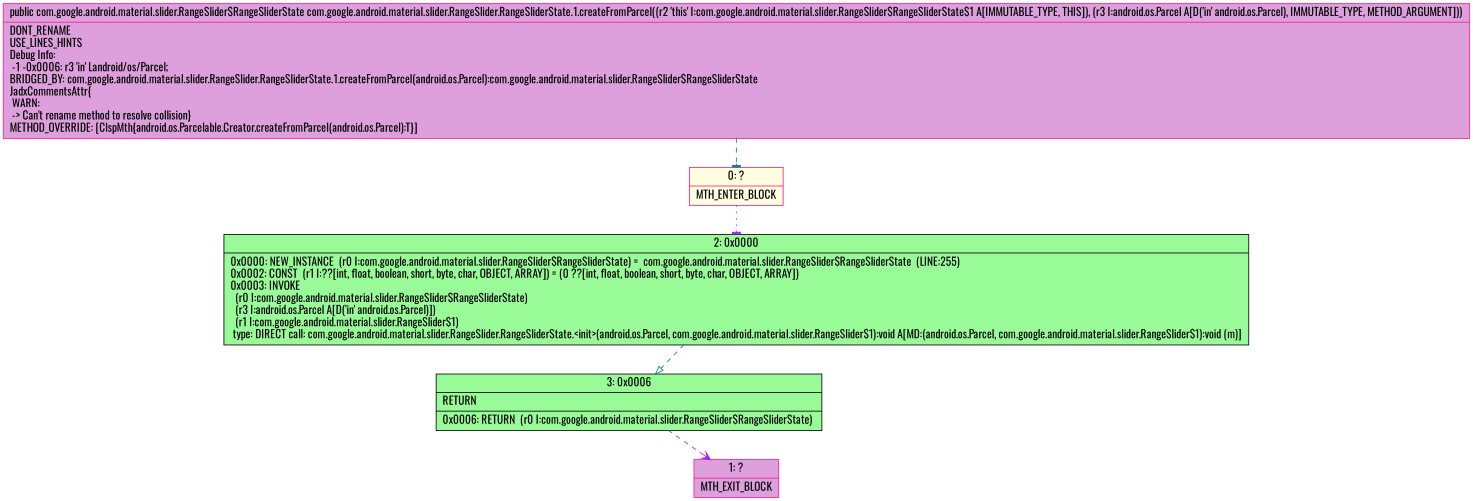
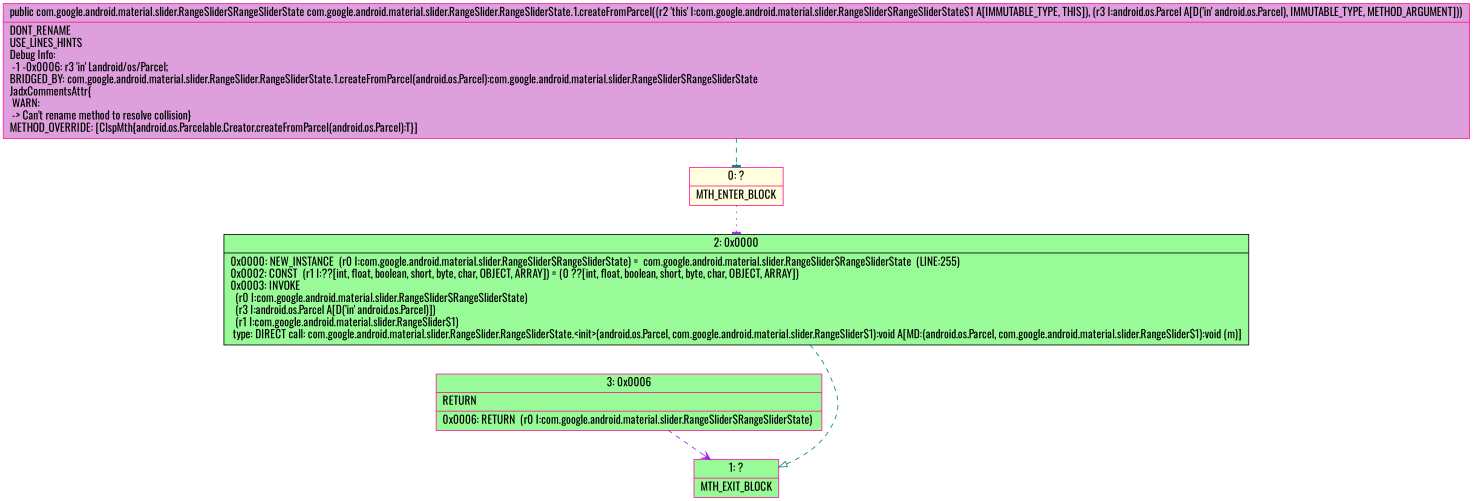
(672, 356) -> (837, 412)
(629, 402) -> (629, 402)
(736, 479) -> (736, 479)
